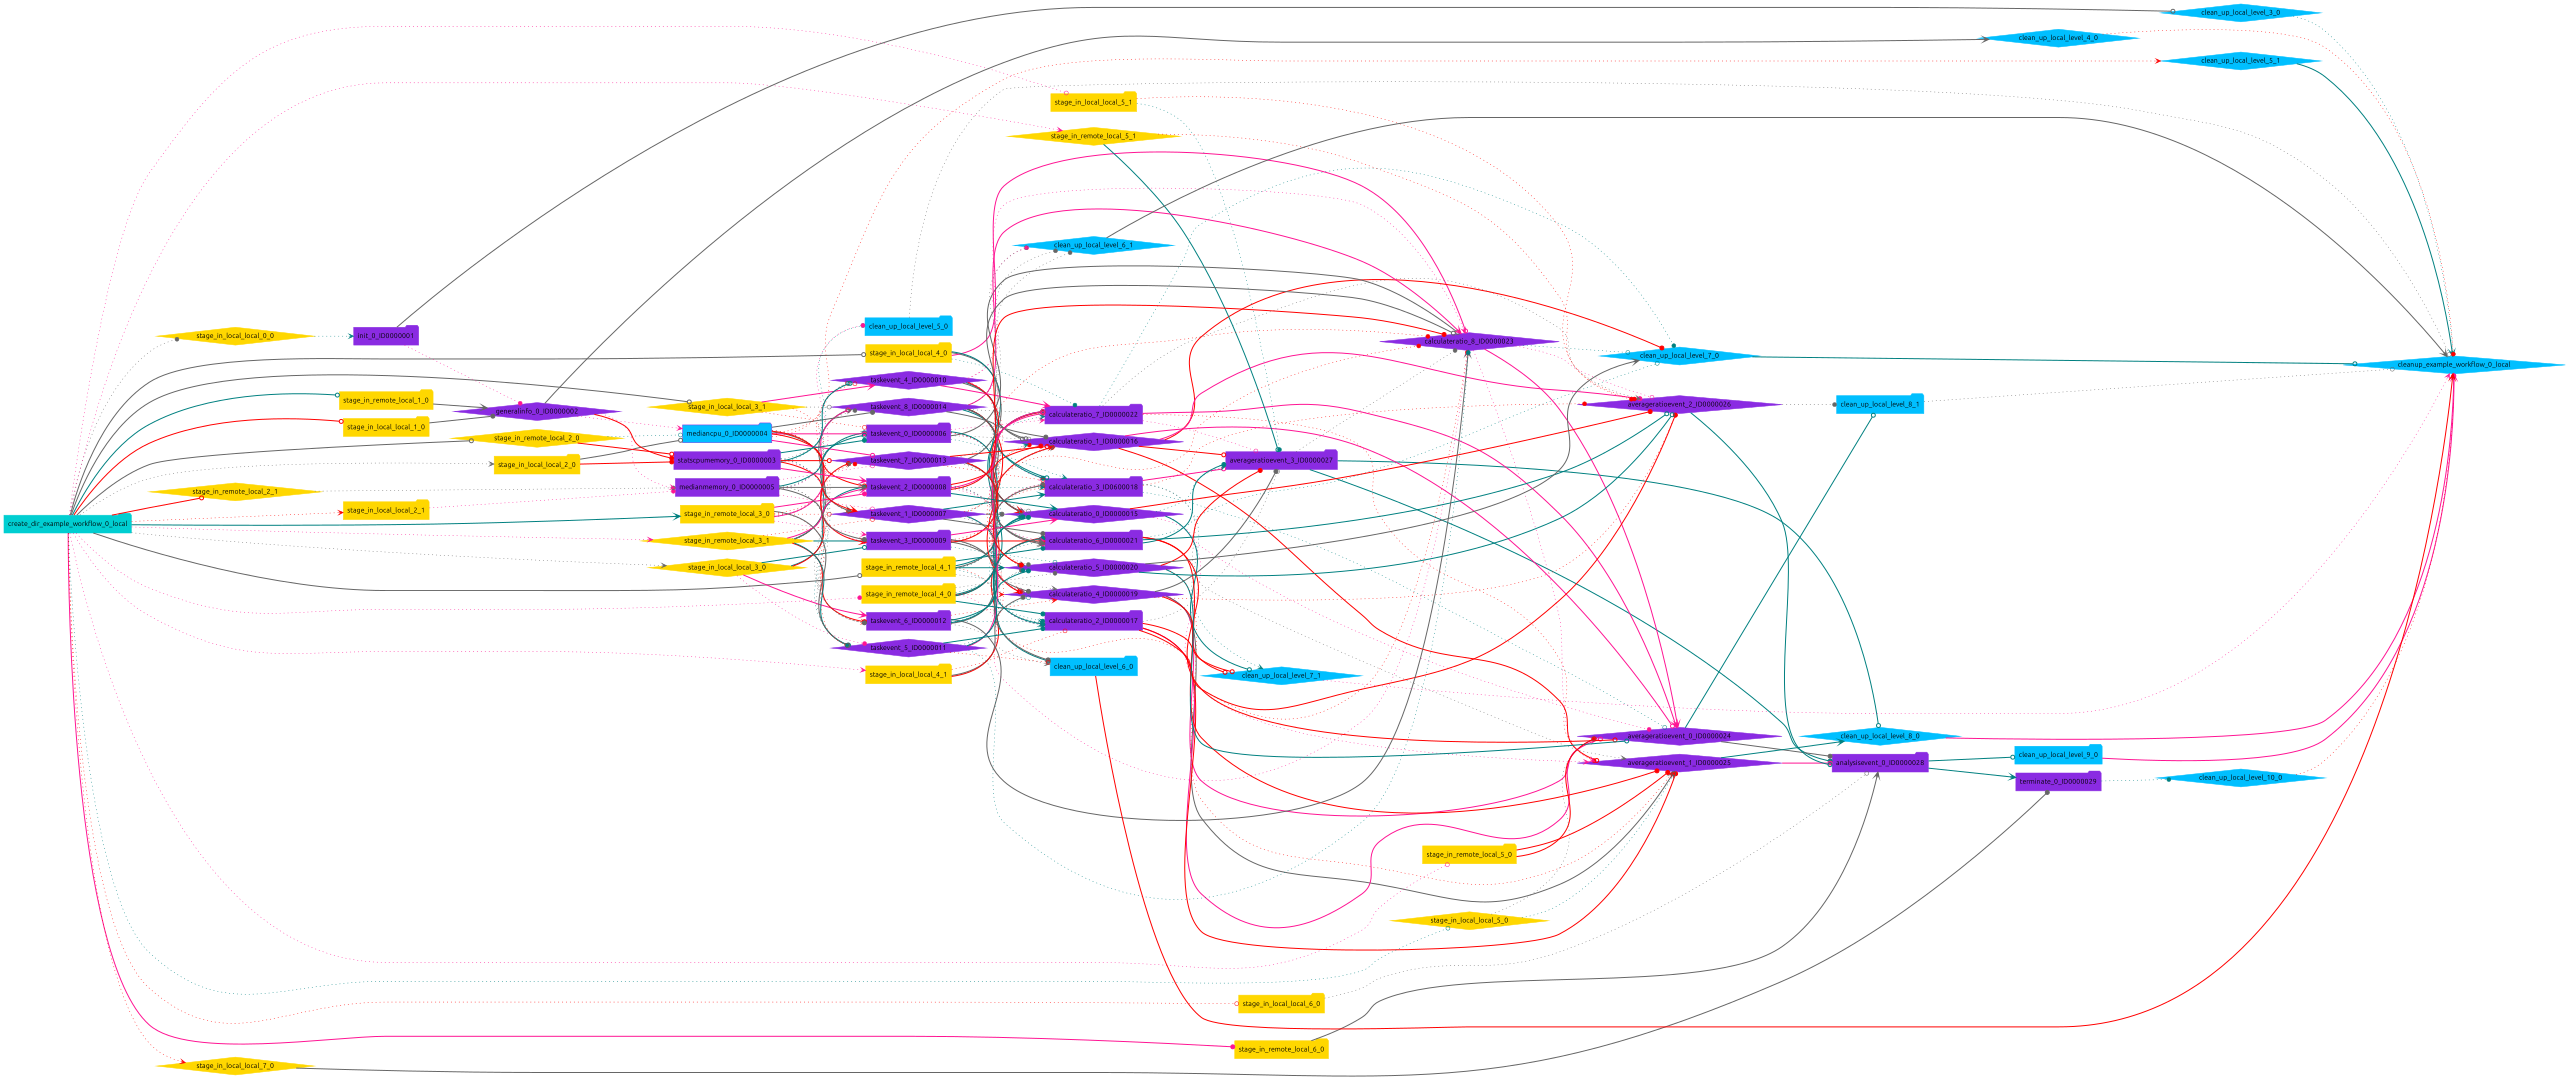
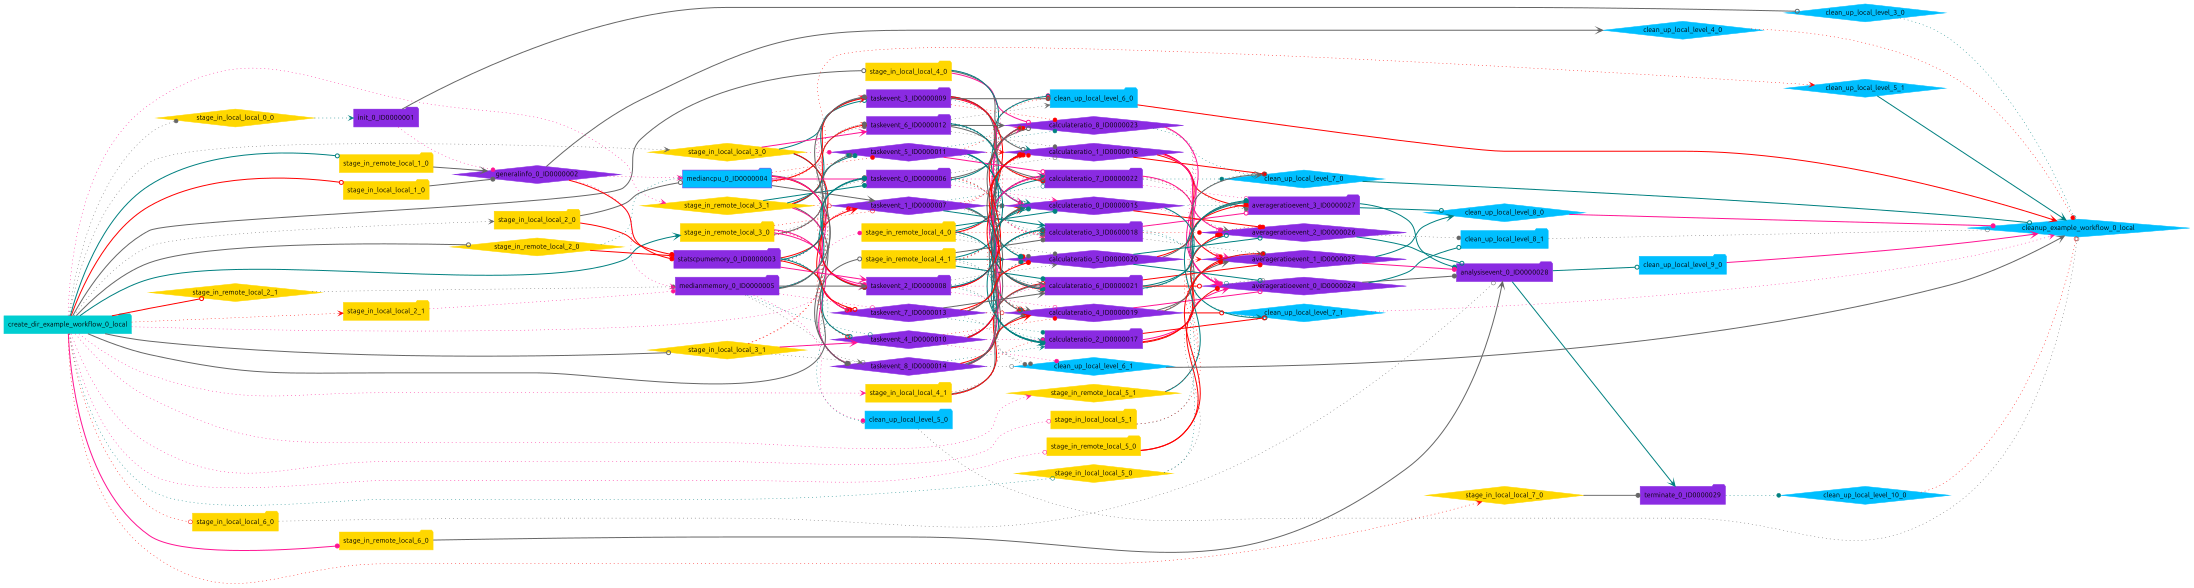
(1375, 402) -> (1193, 177)
(994, 488) -> (995, 216)
(996, 578) -> (995, 156)
